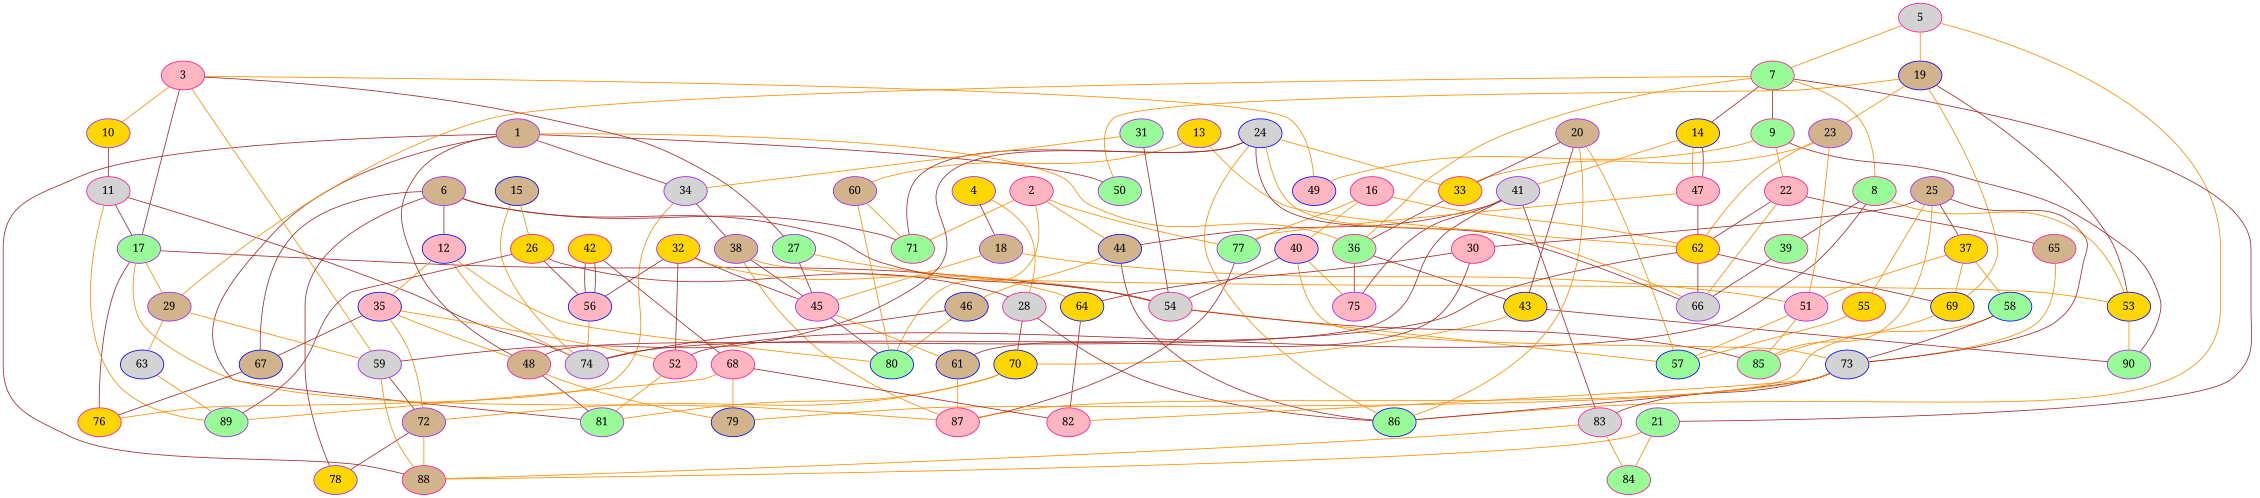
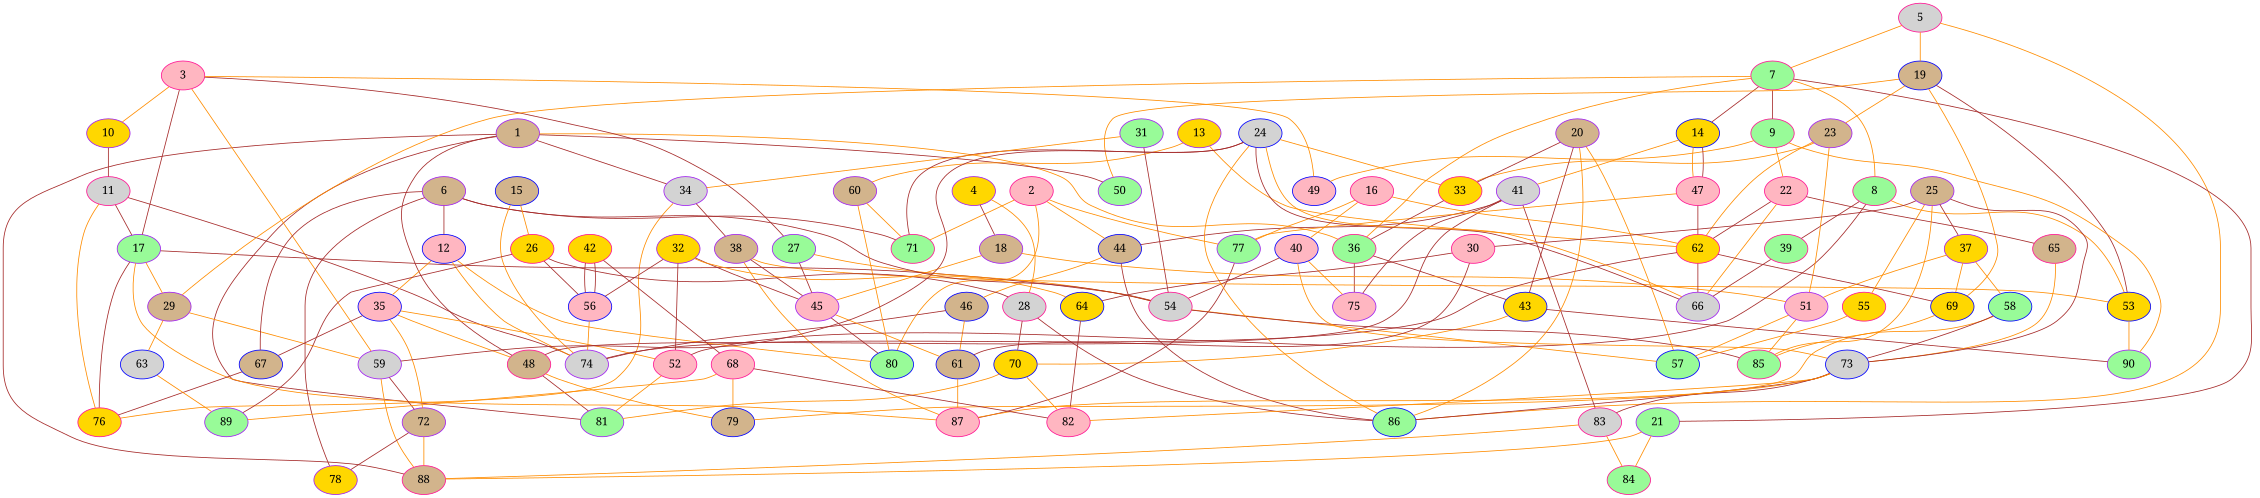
(2022, 193) -> (2022, 193)
(940, 328) -> (963, 328)
(98, 345) -> (77, 305)
(724, 404) -> (1042, 393)
